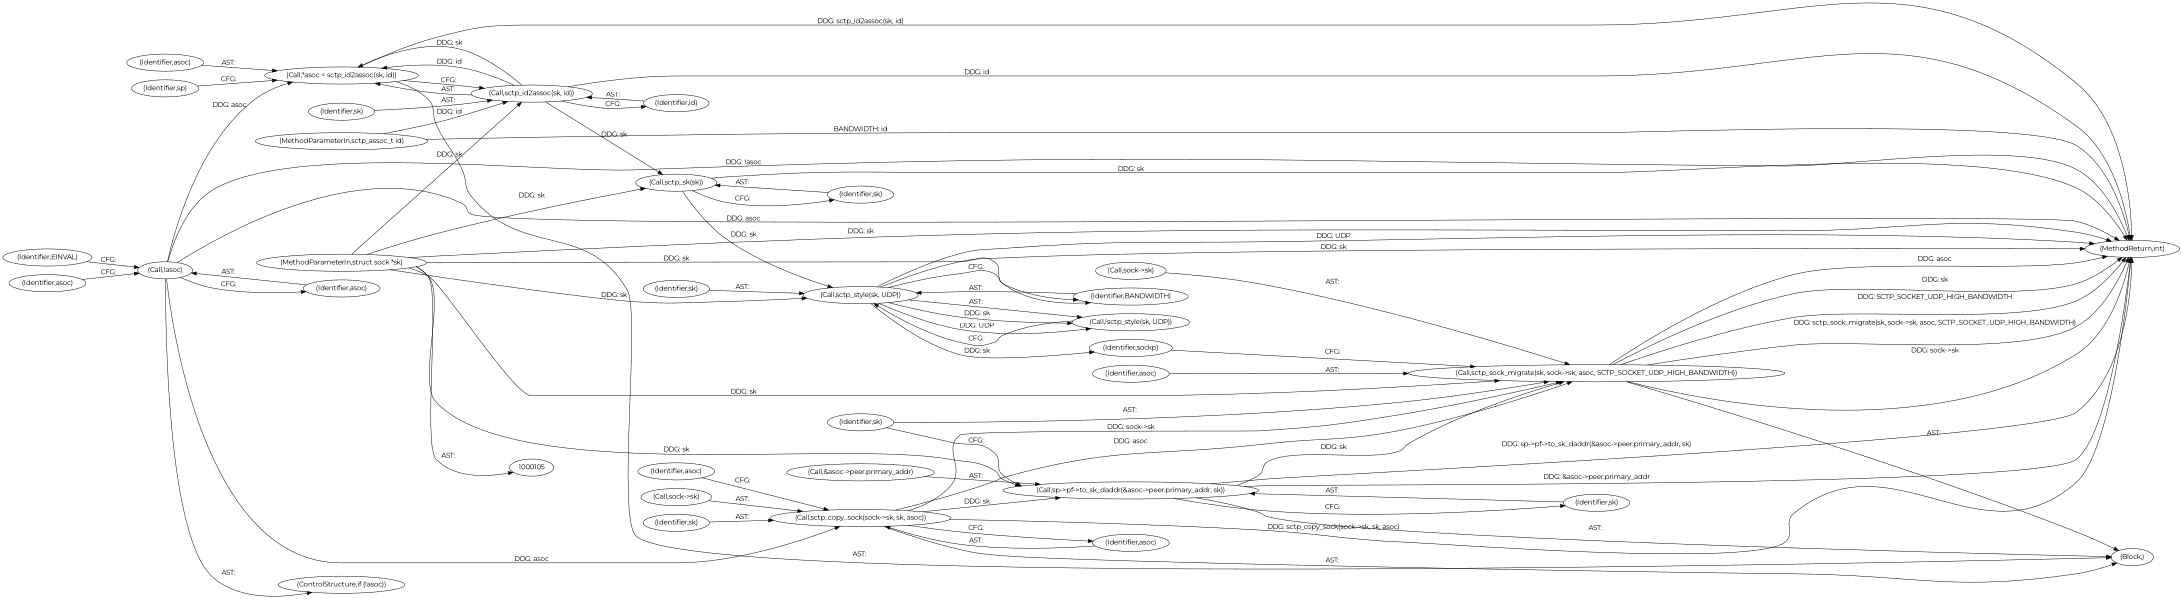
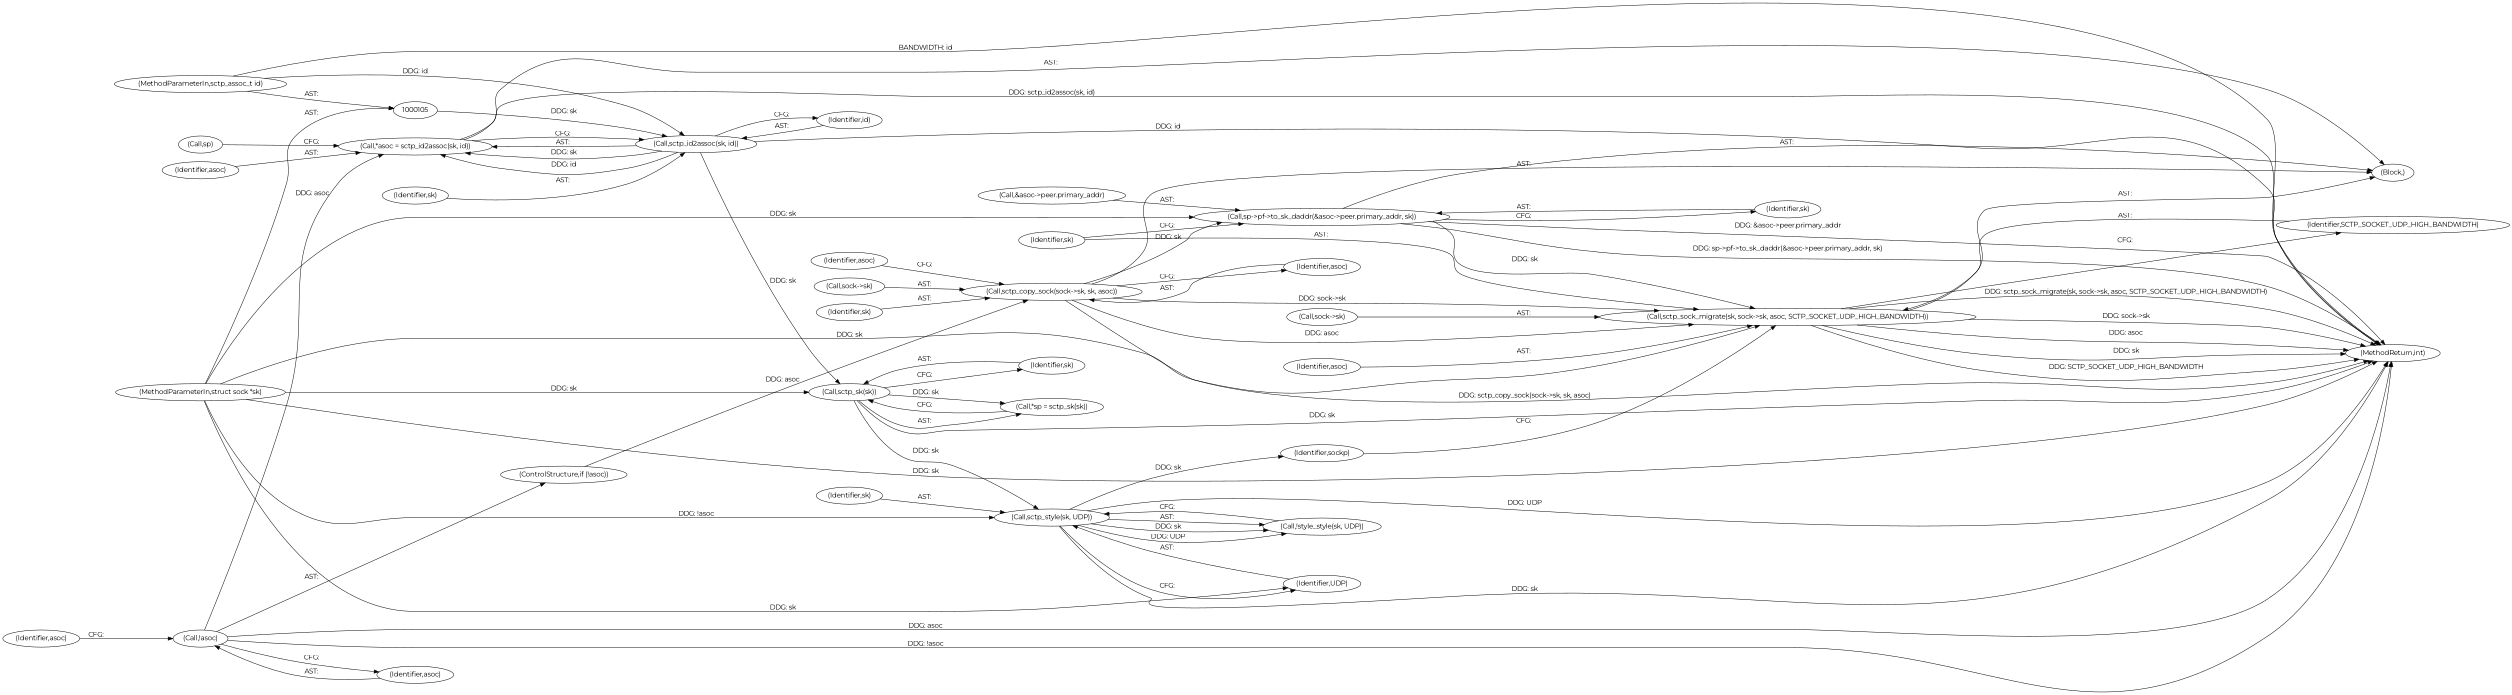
(165, 88) -> (200, 145)
none -> (318, 101)
(435, 180) -> (550, 119)
none -> (2393, 225)
(47, 257) -> none
(614, 295) -> (696, 514)
(1131, 297) -> (1322, 584)
(1131, 322) -> (1322, 527)
none -> (1052, 407)
(410, 563) -> (803, 382)
